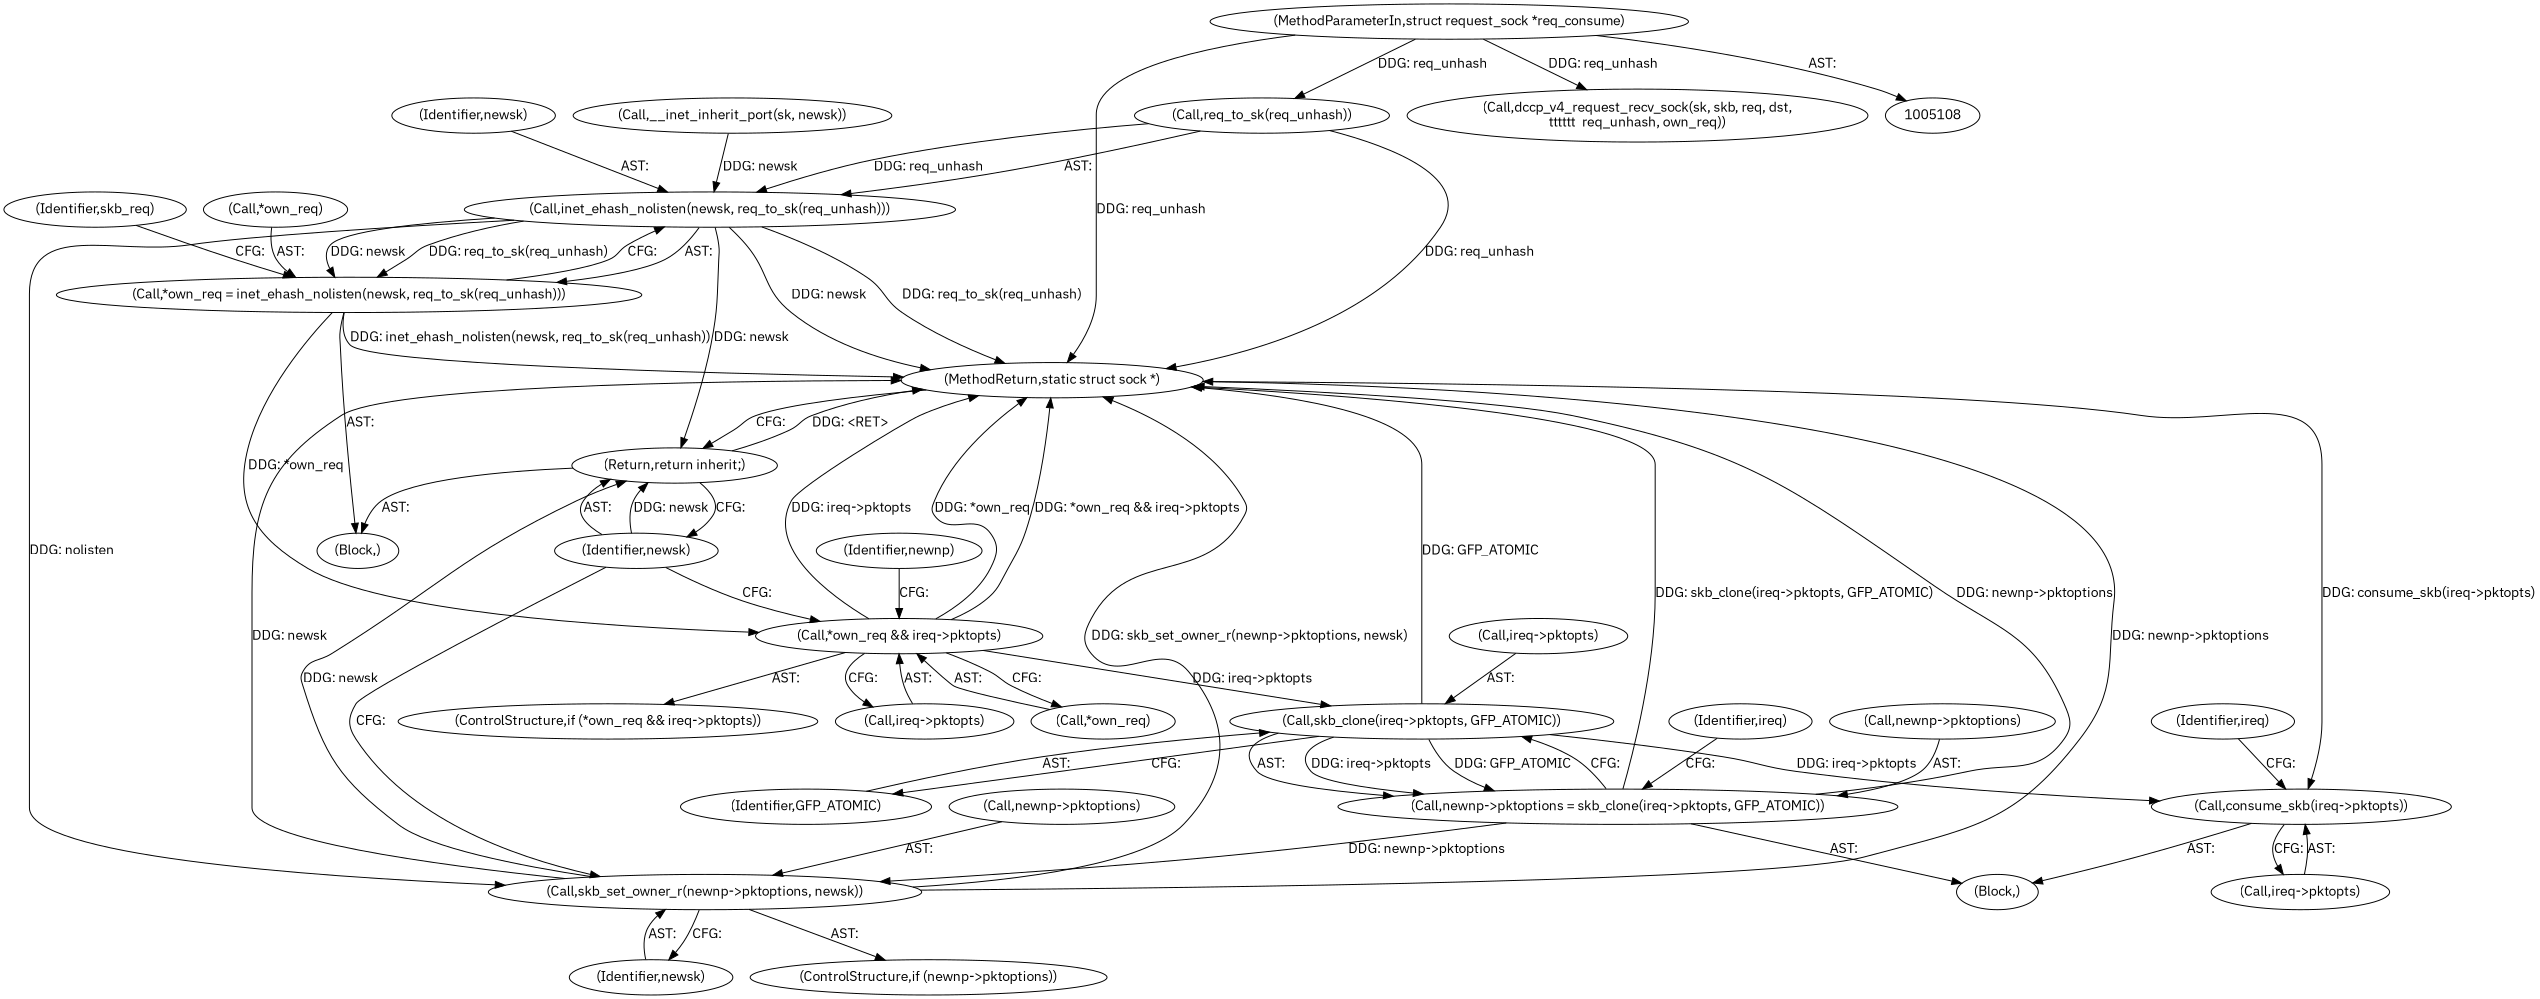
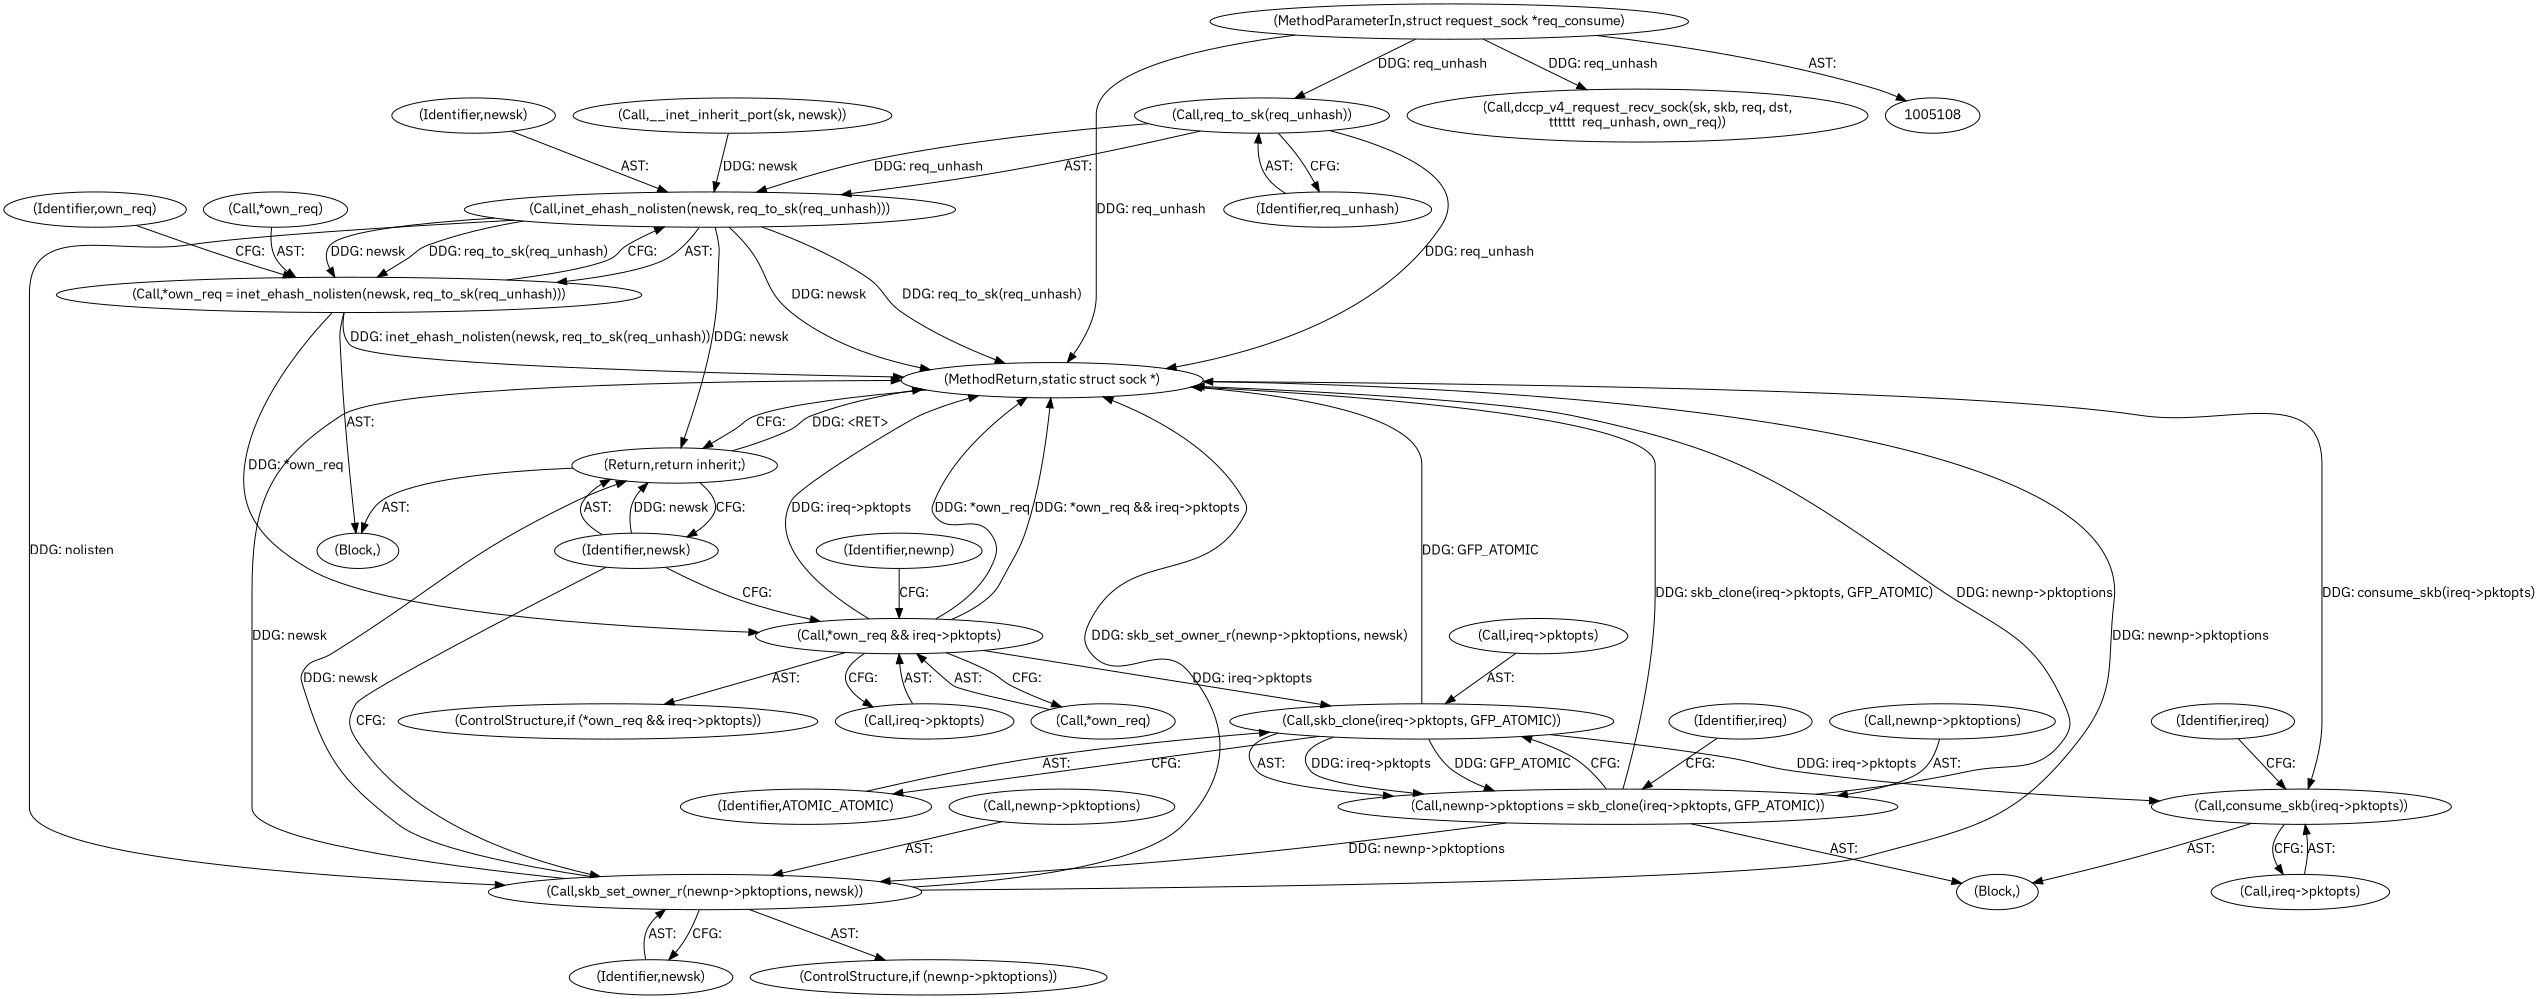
(95, 210) -> (95, 210)
none -> (1328, 210)
(806, 807) -> (806, 807)
